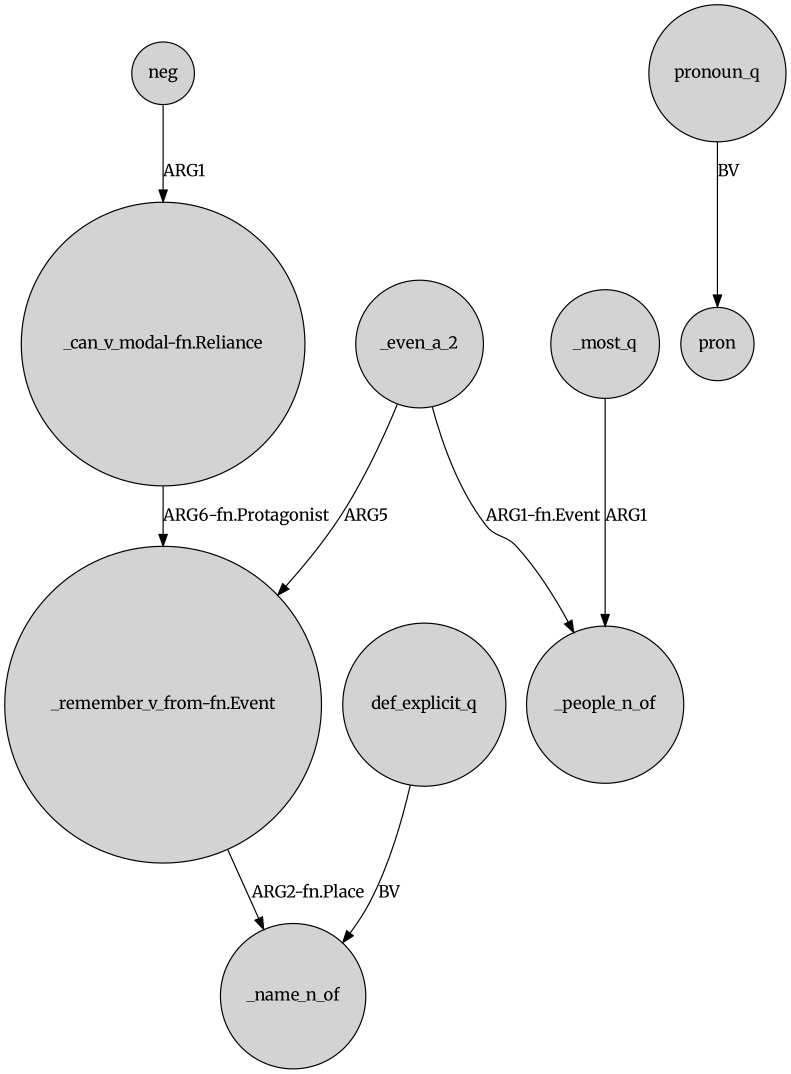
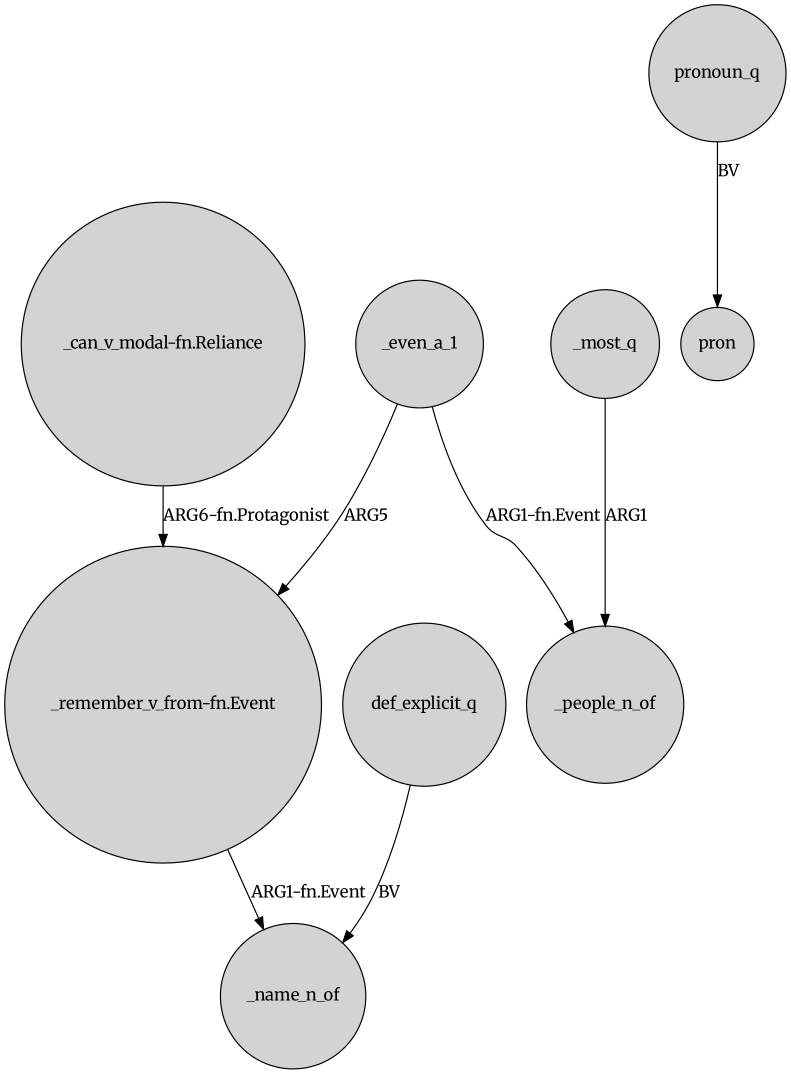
(163, 73) -> none
(420, 344) -> (420, 344)
(308, 893) -> (308, 893)
